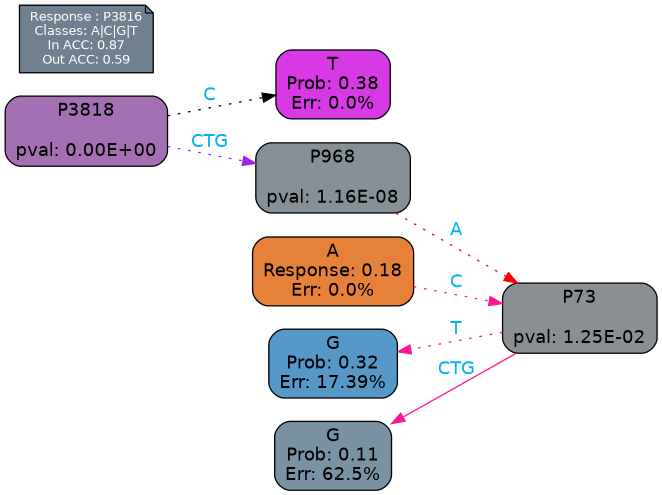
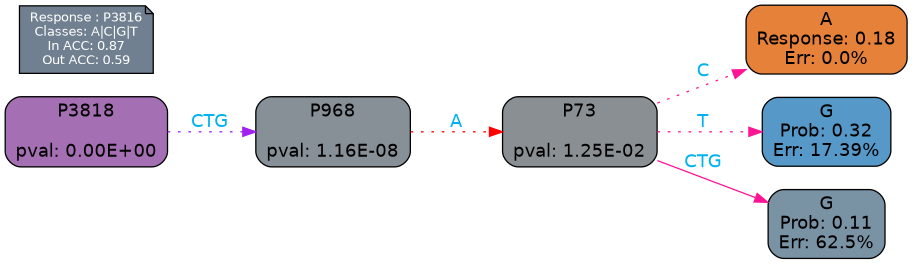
(333, 84) -> none
(452, 294) -> (696, 89)
